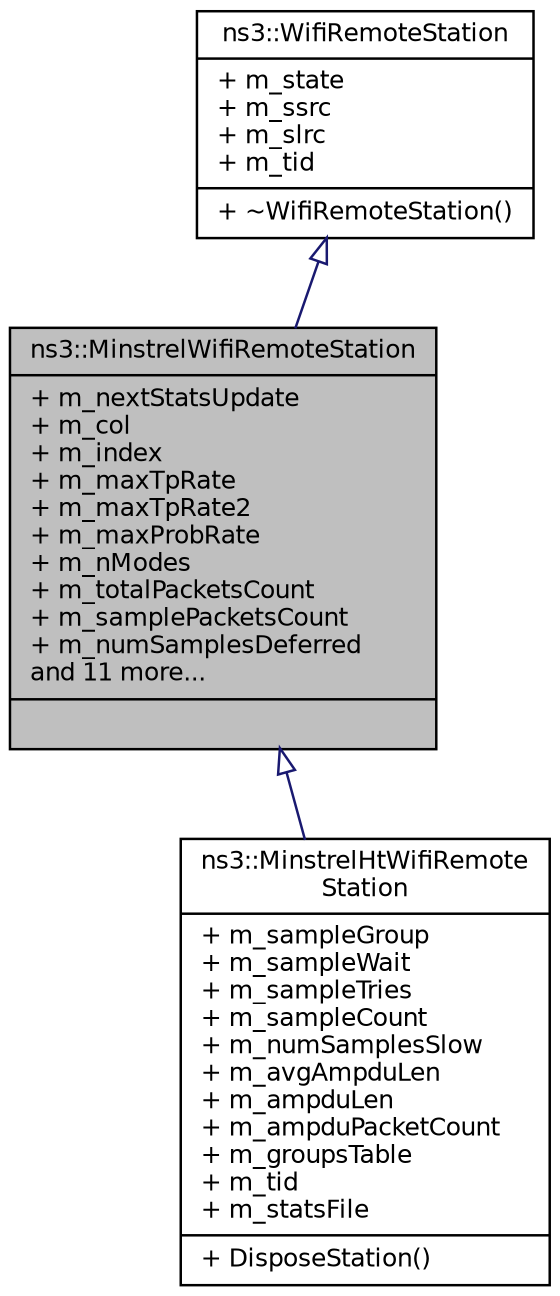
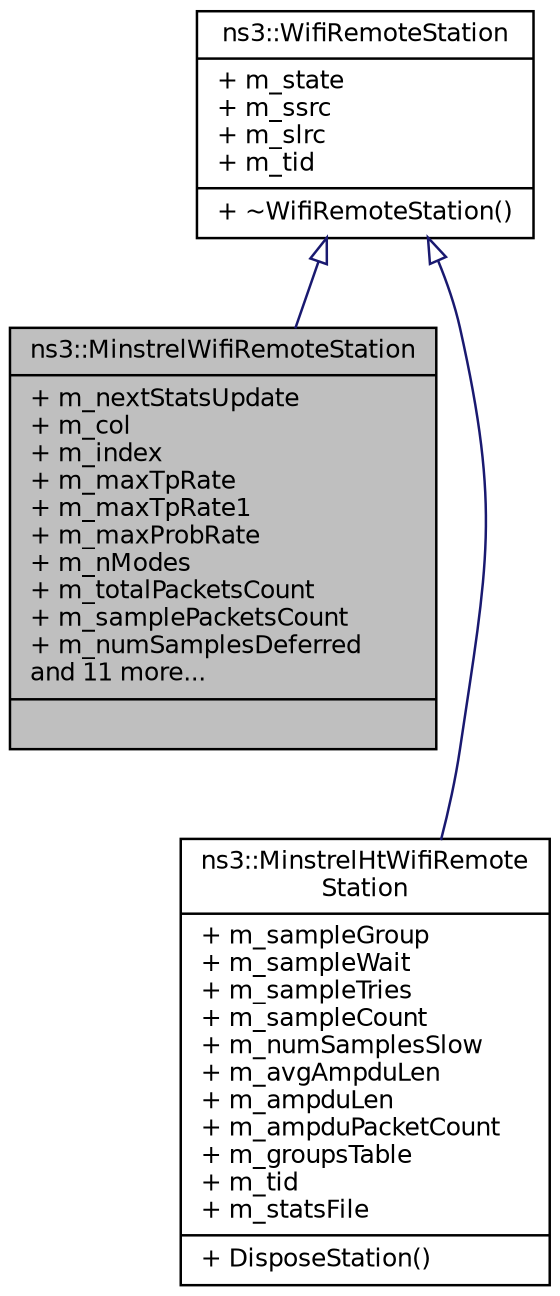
(141, 509) -> (141, 509)
(296, 806) -> (485, 549)
